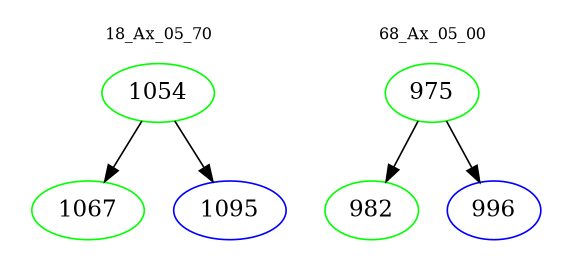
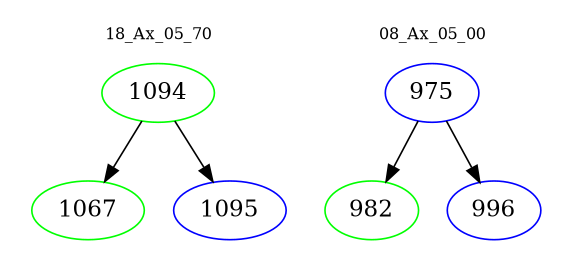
(433, 35) -> (433, 35)
(158, 93) -> (158, 93)
(432, 93) -> (432, 93)
